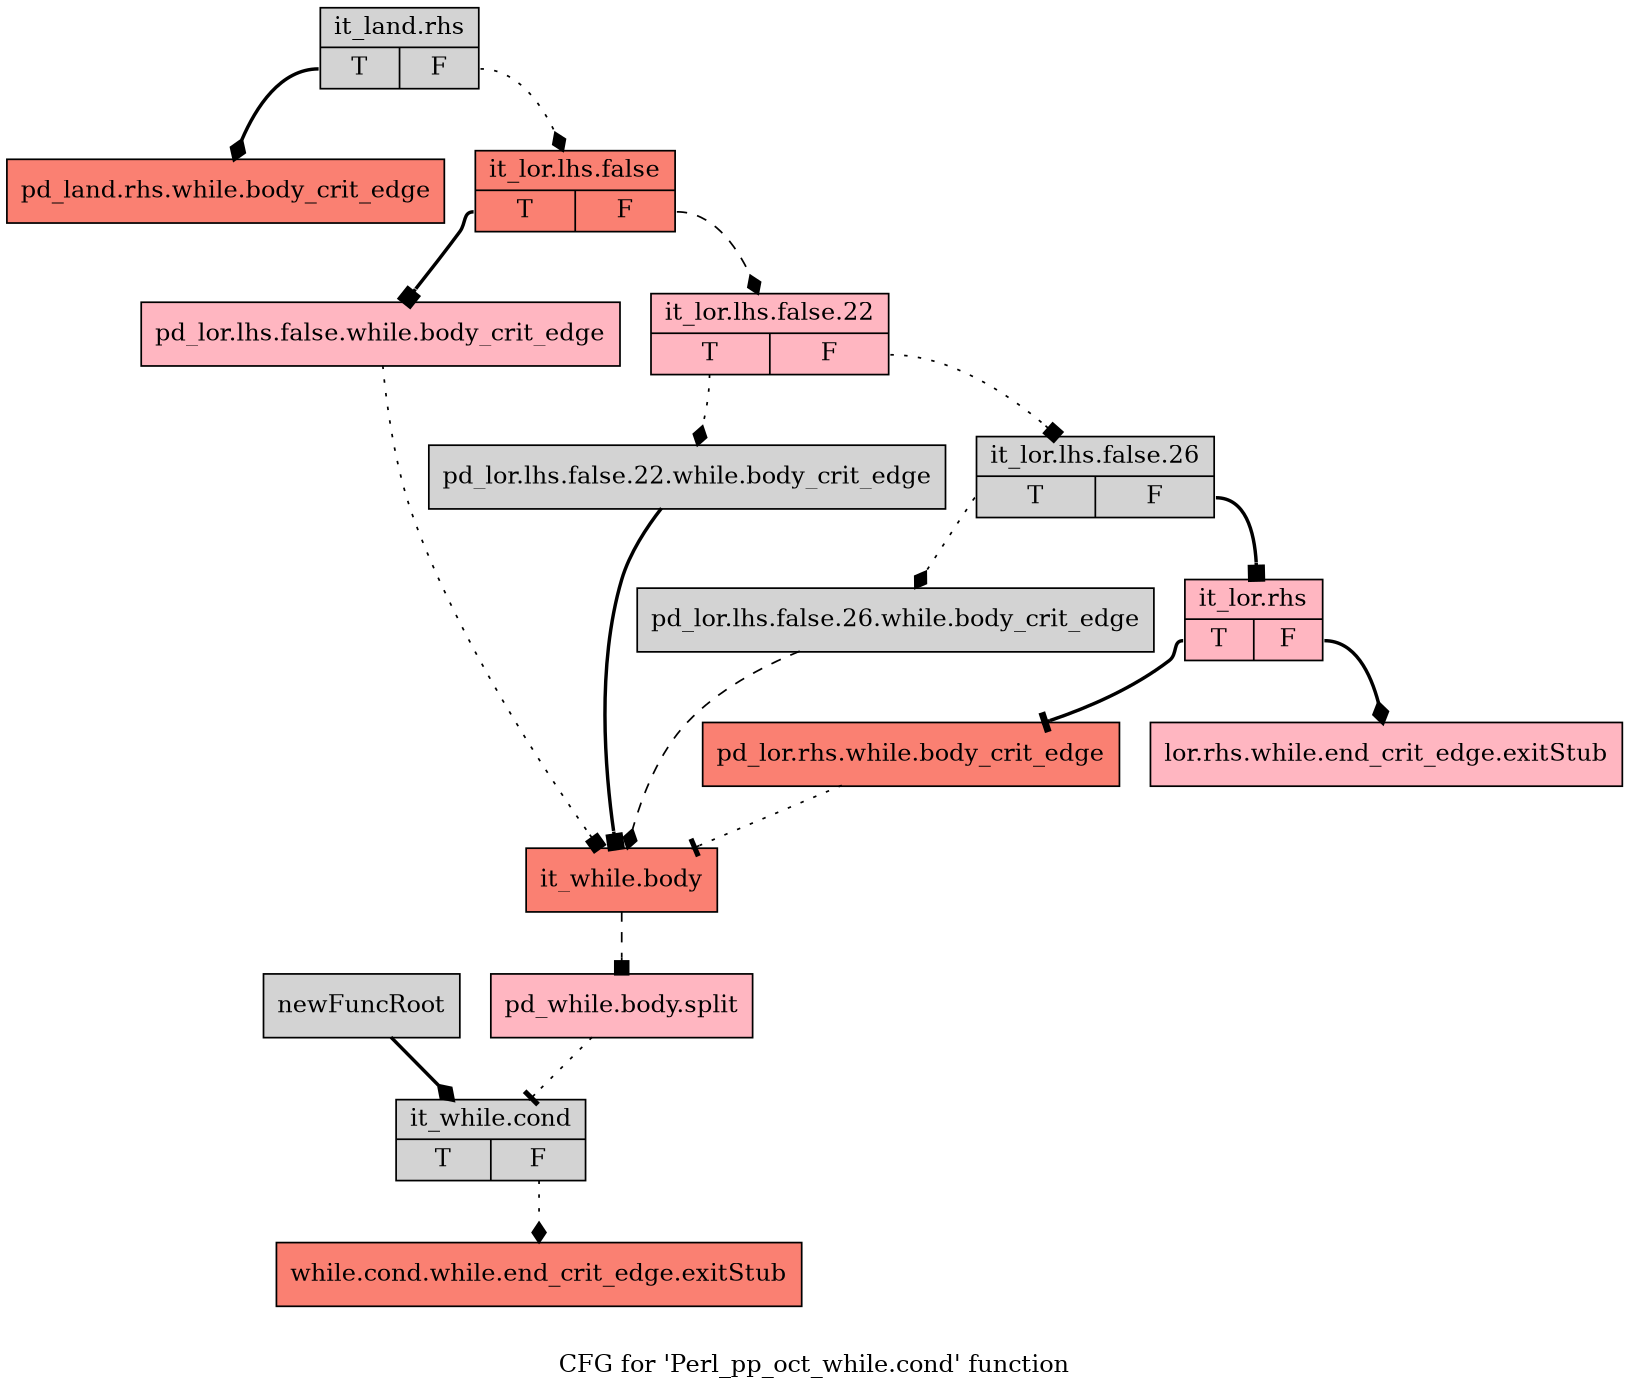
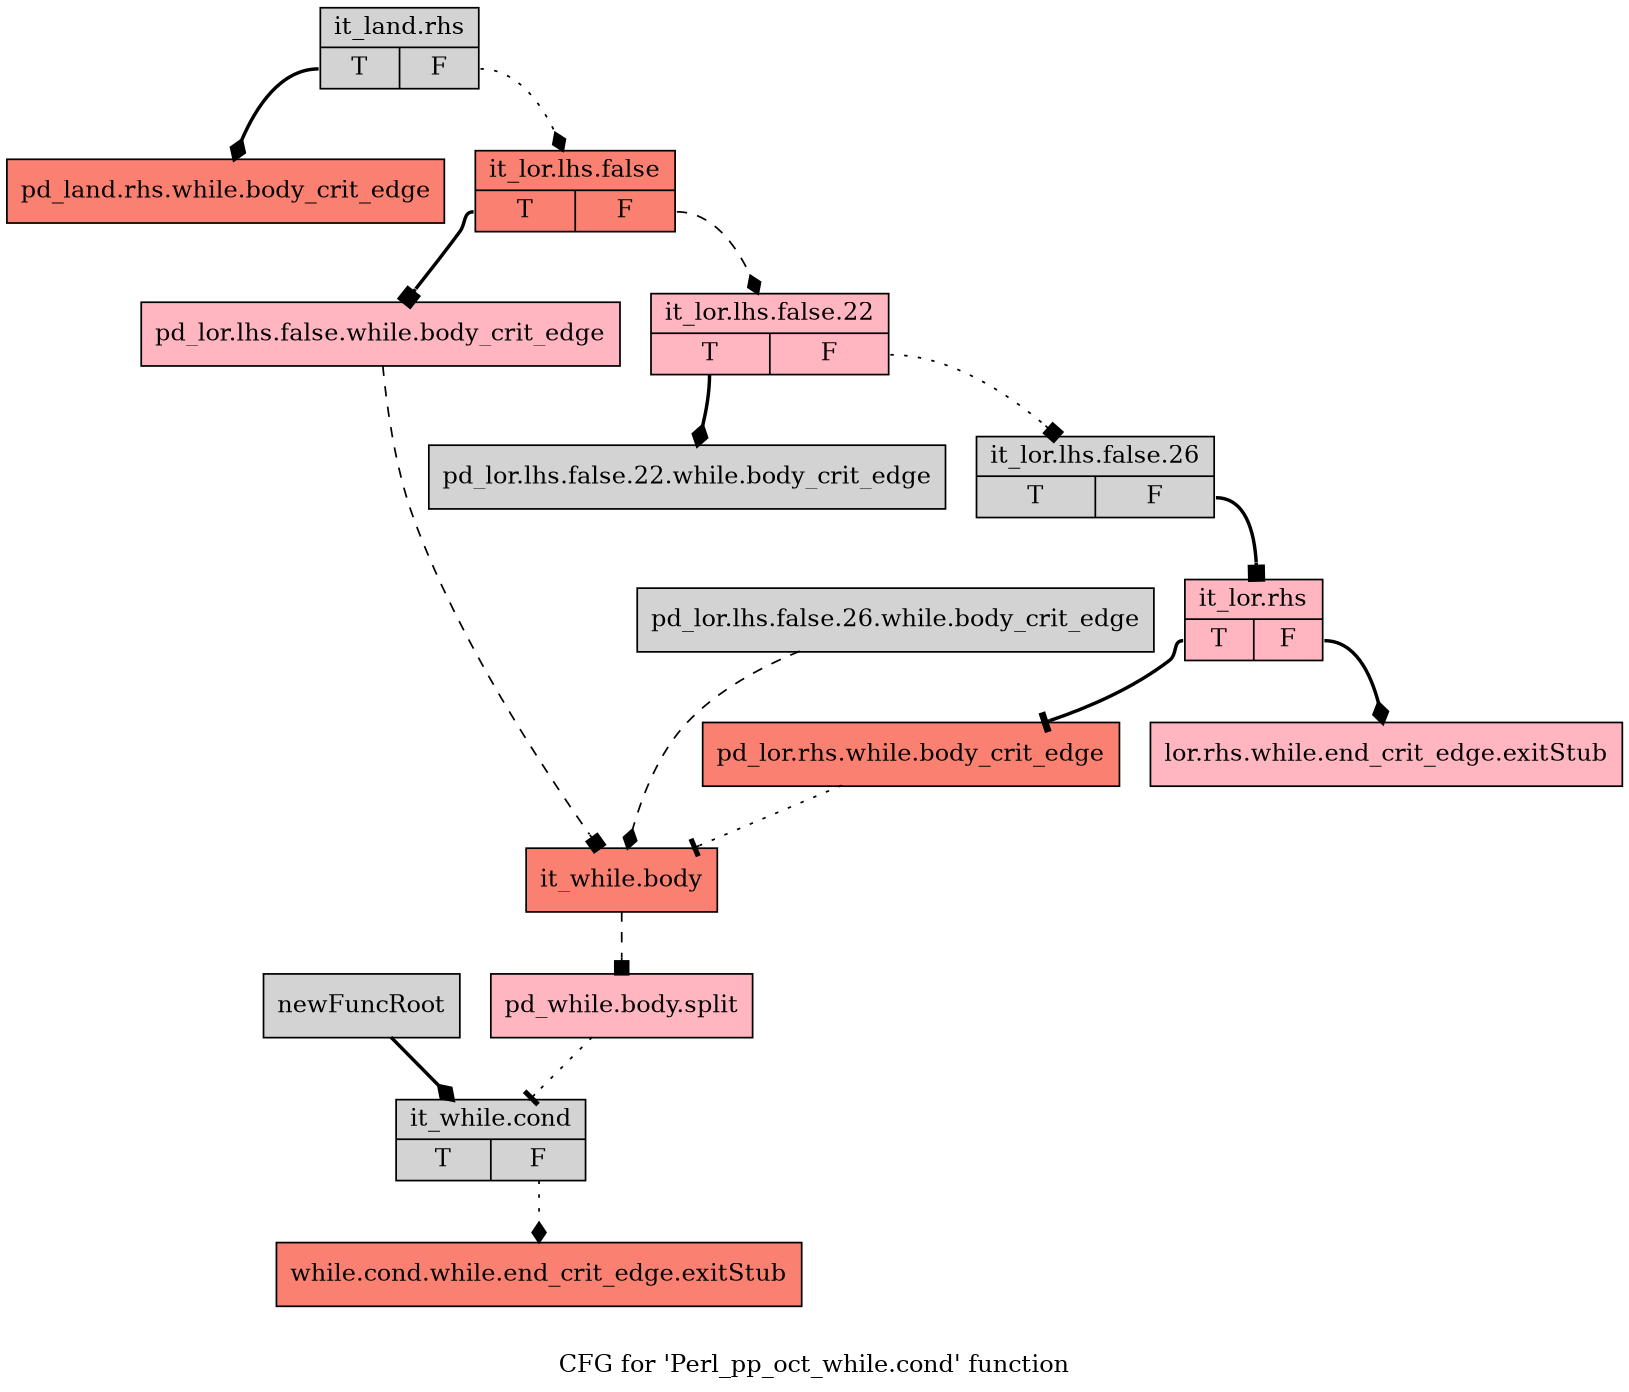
(708, 400) -> (708, 400)
(950, 534) -> none
(455, 613) -> (455, 613)
(607, 664) -> none
